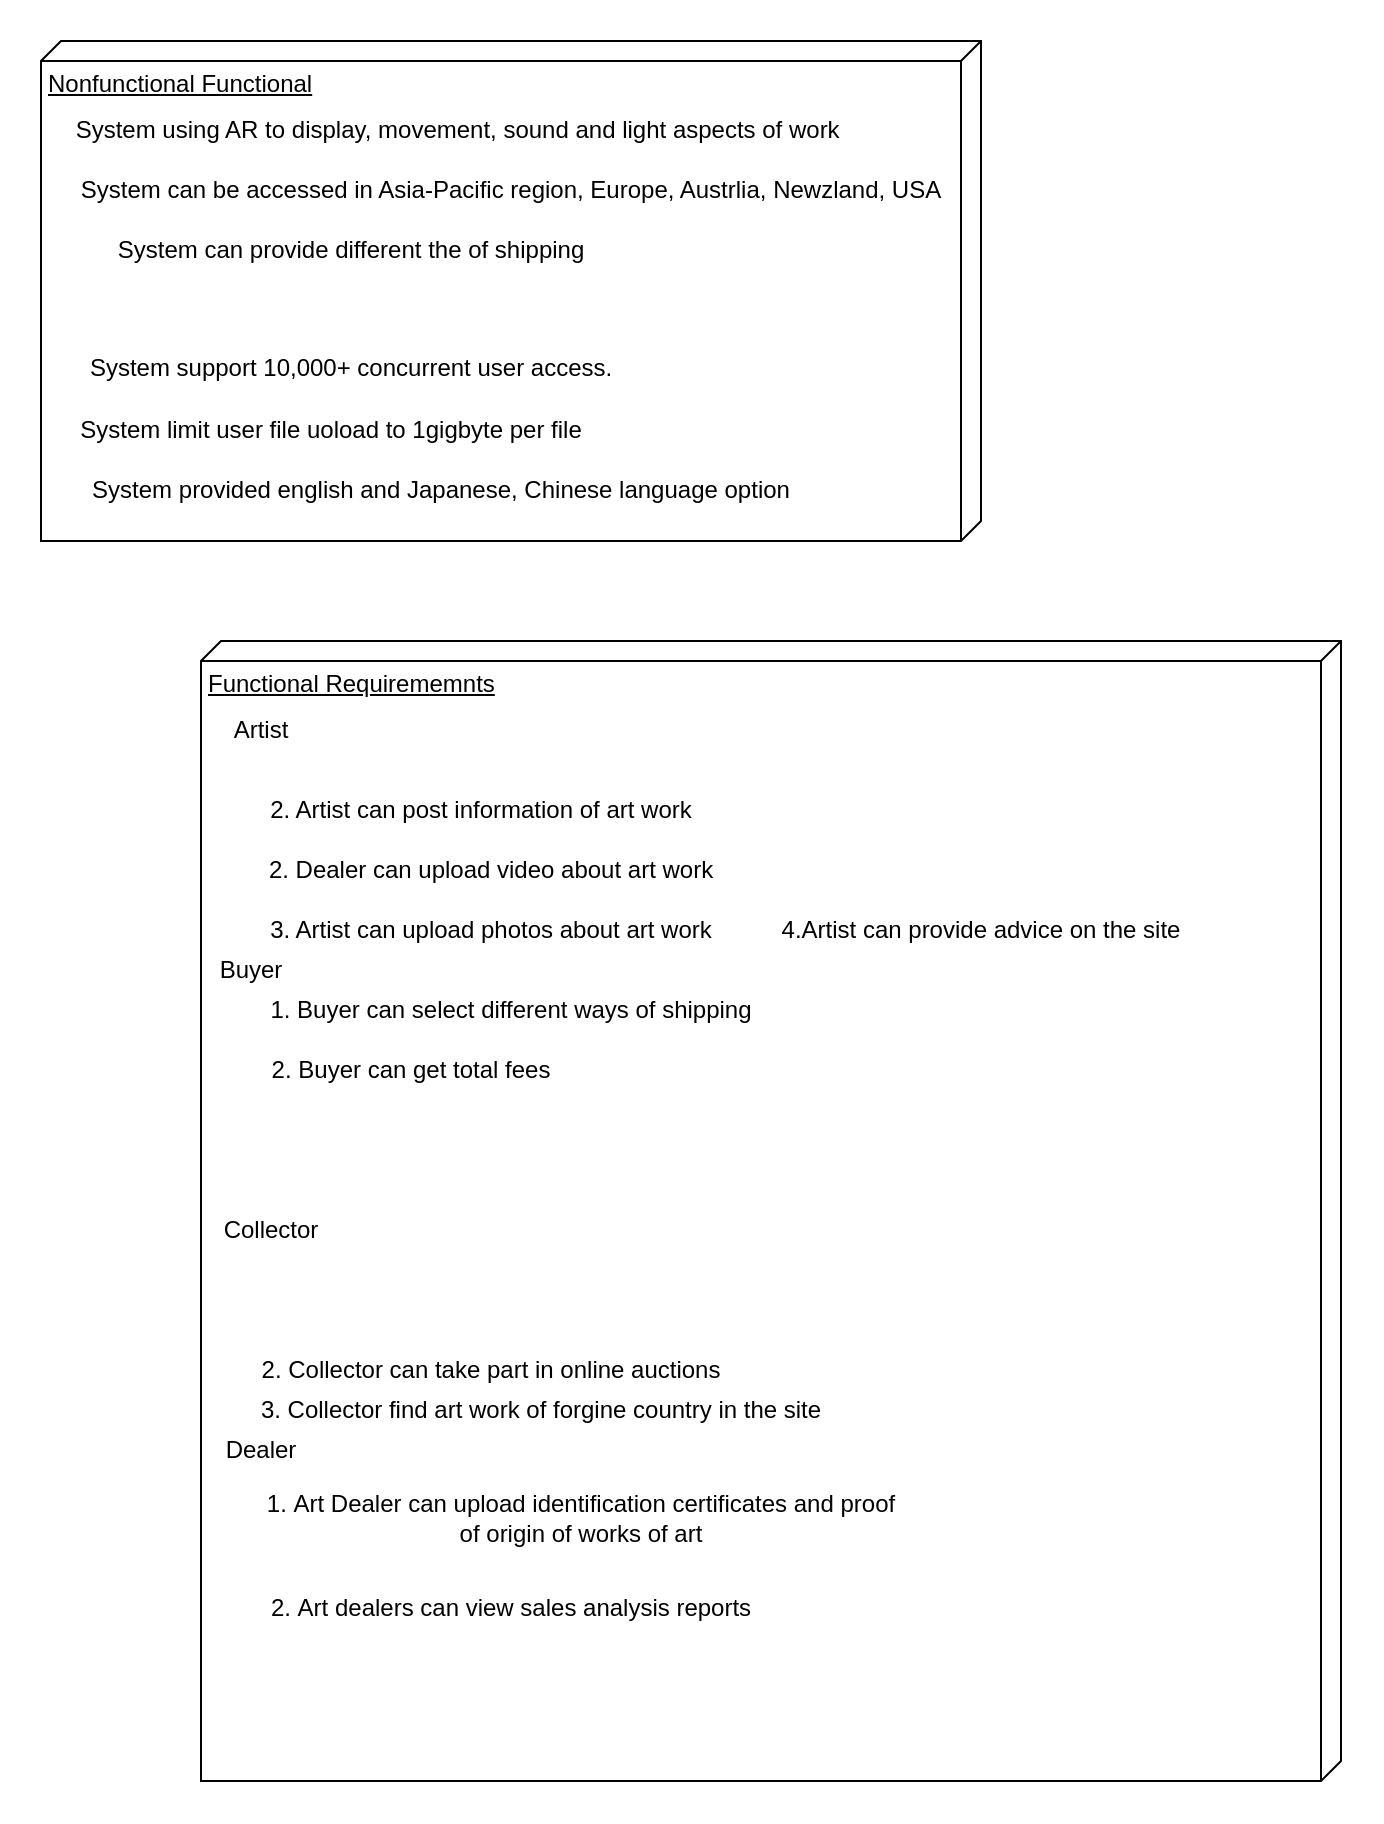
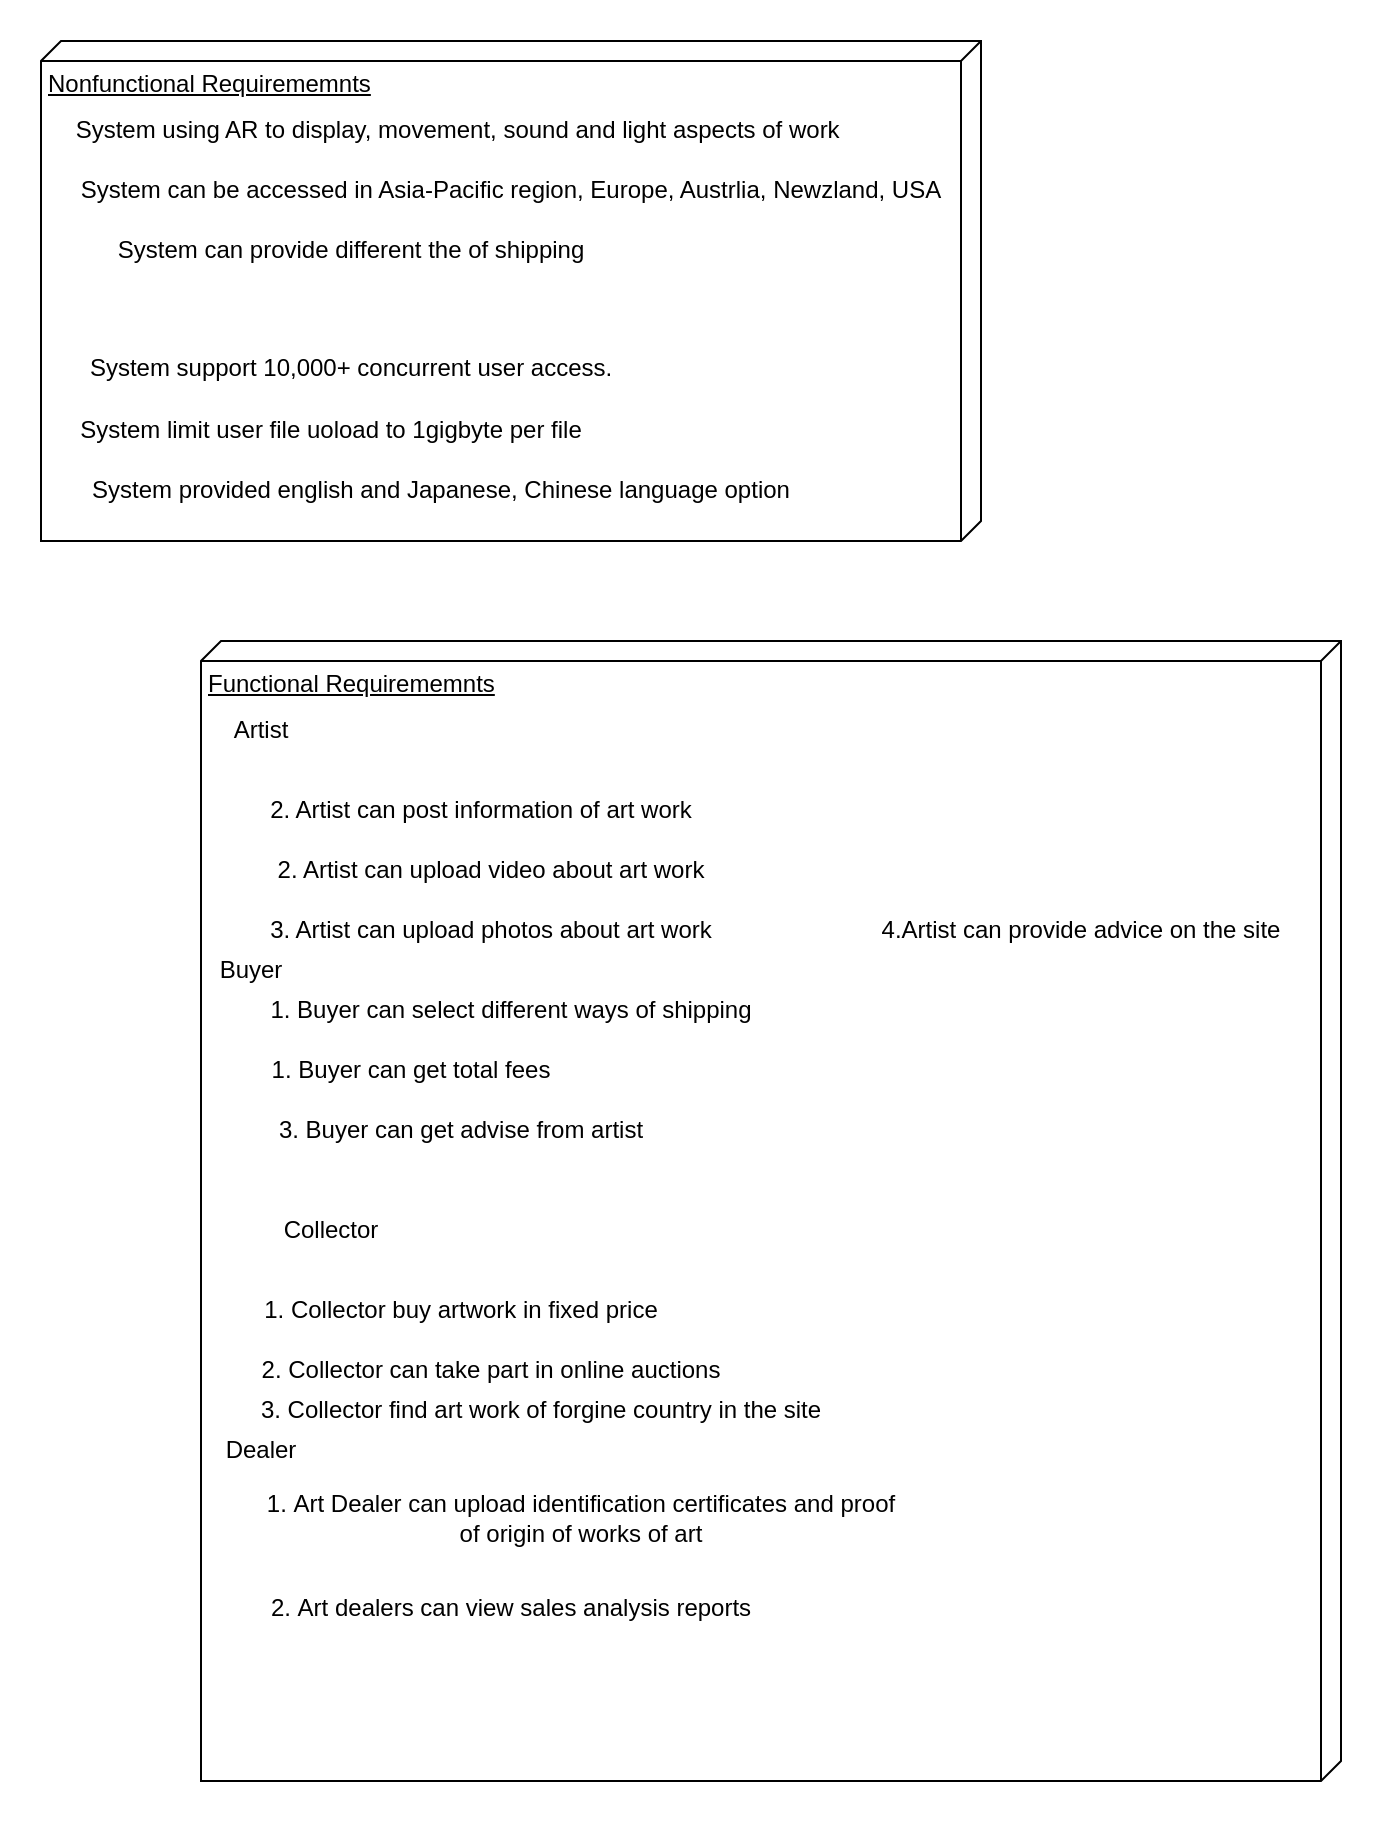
(195, 85) -> (218, 85)
(492, 871) -> (492, 871)
(981, 931) -> (1081, 931)
(412, 1071) -> (412, 1071)
none -> (461, 1131)
(271, 1231) -> (331, 1231)
none -> (461, 1311)
